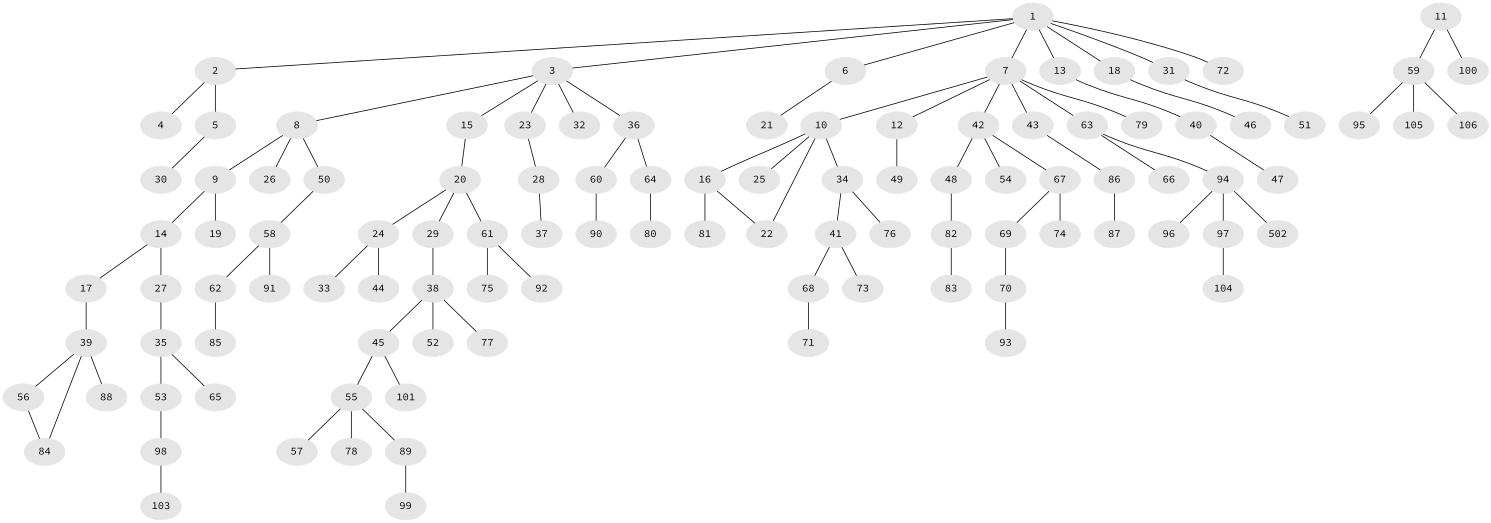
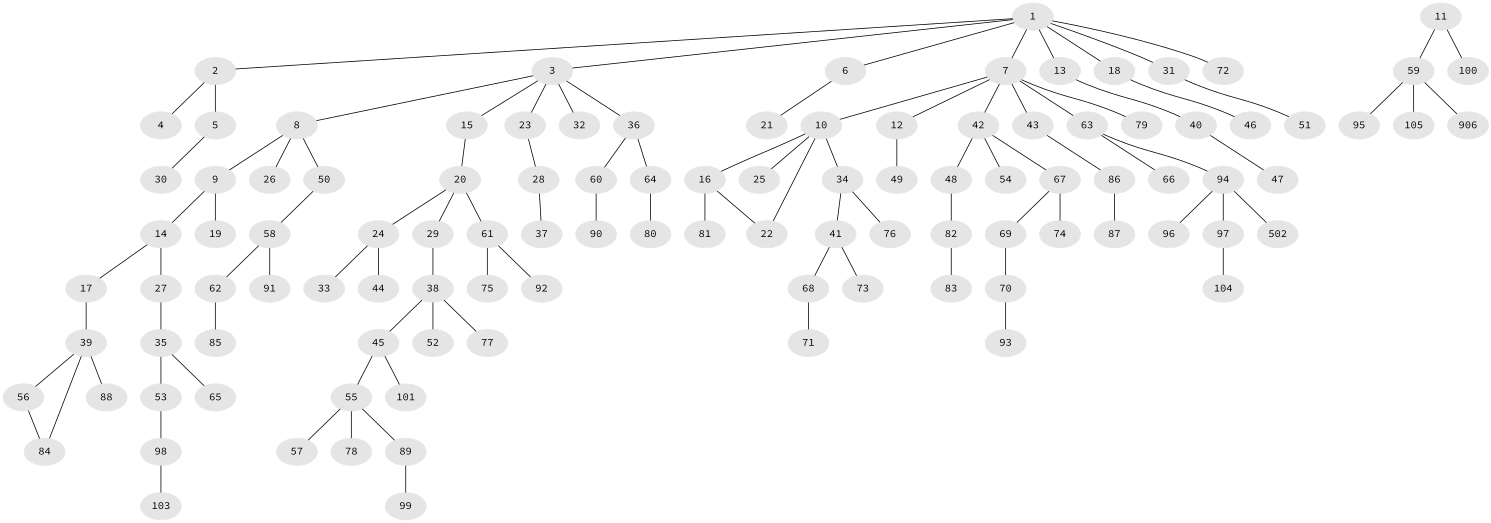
(1468, 125) -> (1468, 125)
